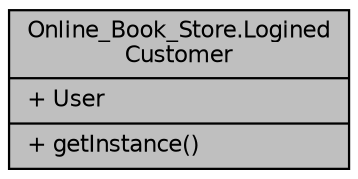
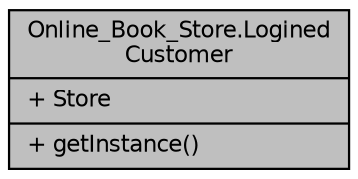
(66, 100) -> (69, 100)
